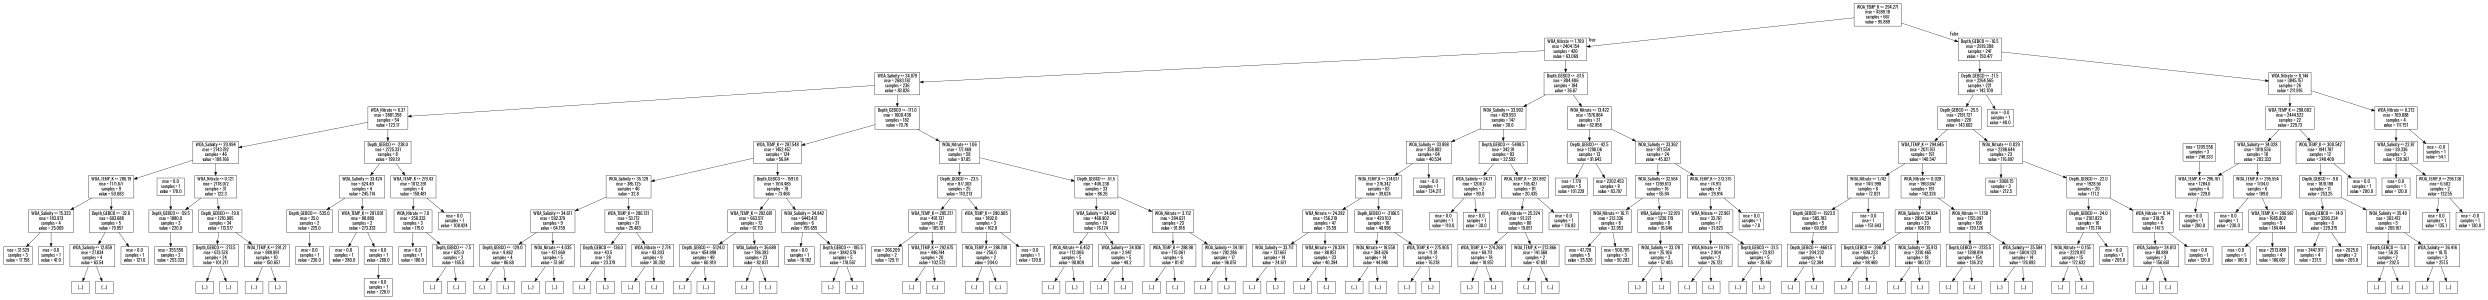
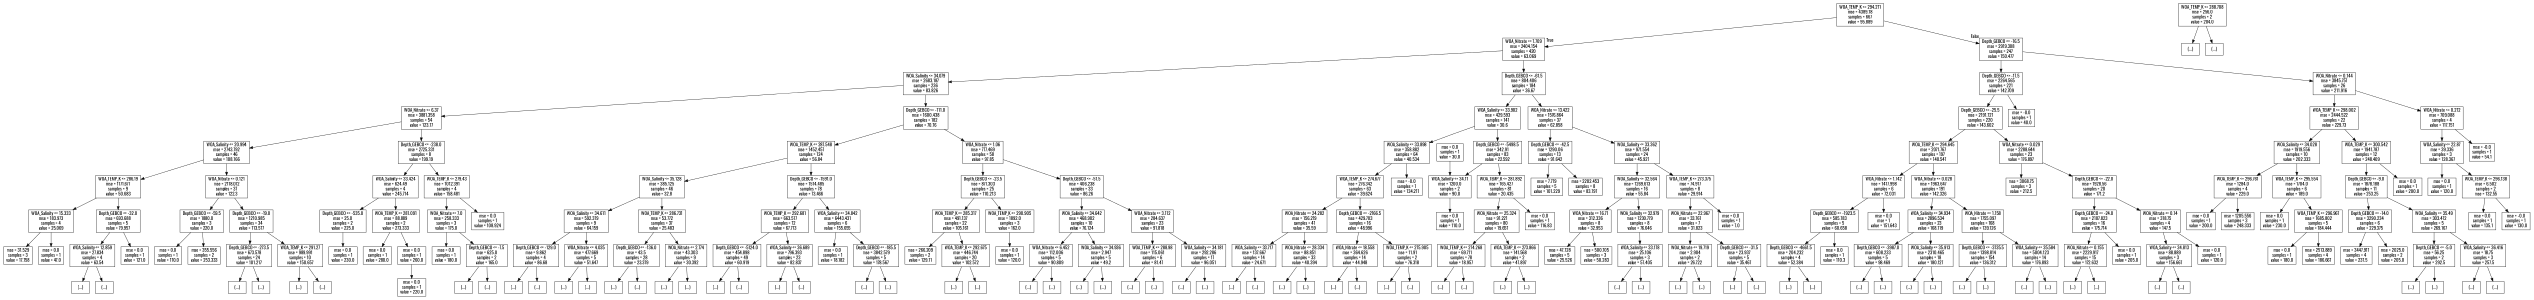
(2199, 167) -> (2238, 204)
(2440, 187) -> (2486, 187)
(171, 201) -> (185, 238)
(1475, 204) -> (1450, 167)
(986, 237) -> none
(603, 256) -> (636, 256)
(1760, 256) -> (1739, 256)
none -> (1834, 256)
